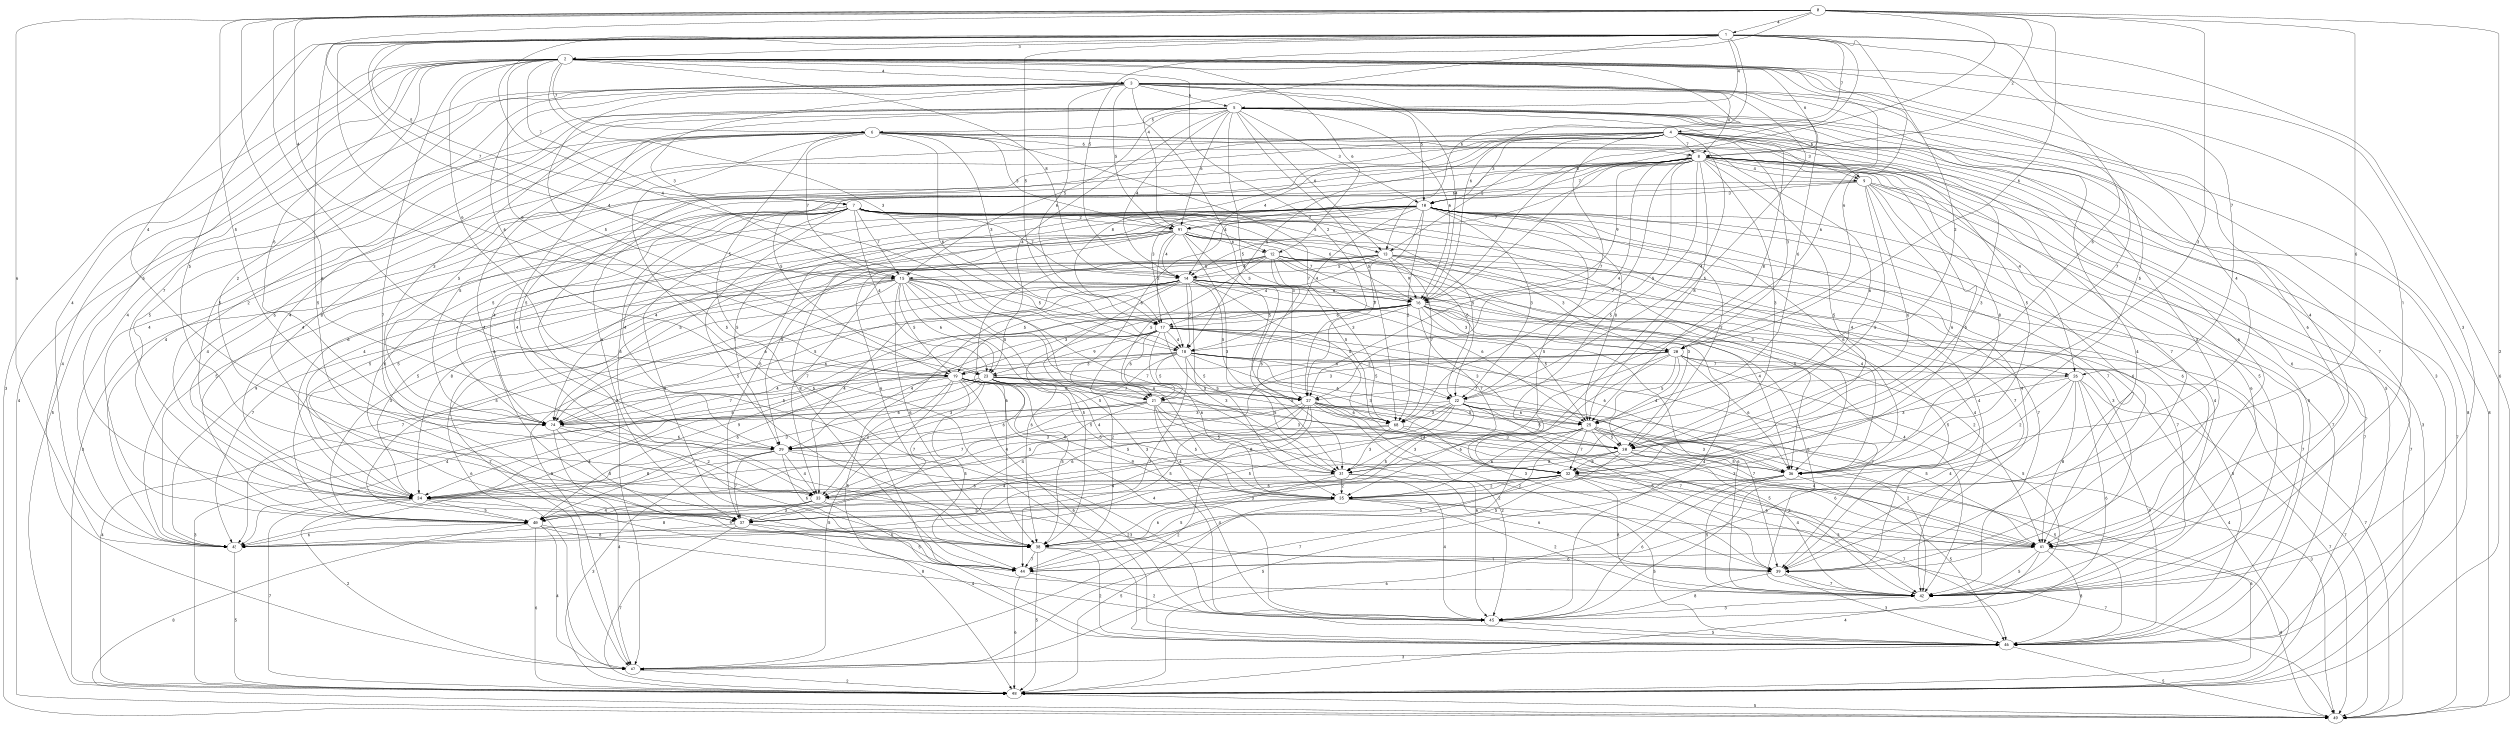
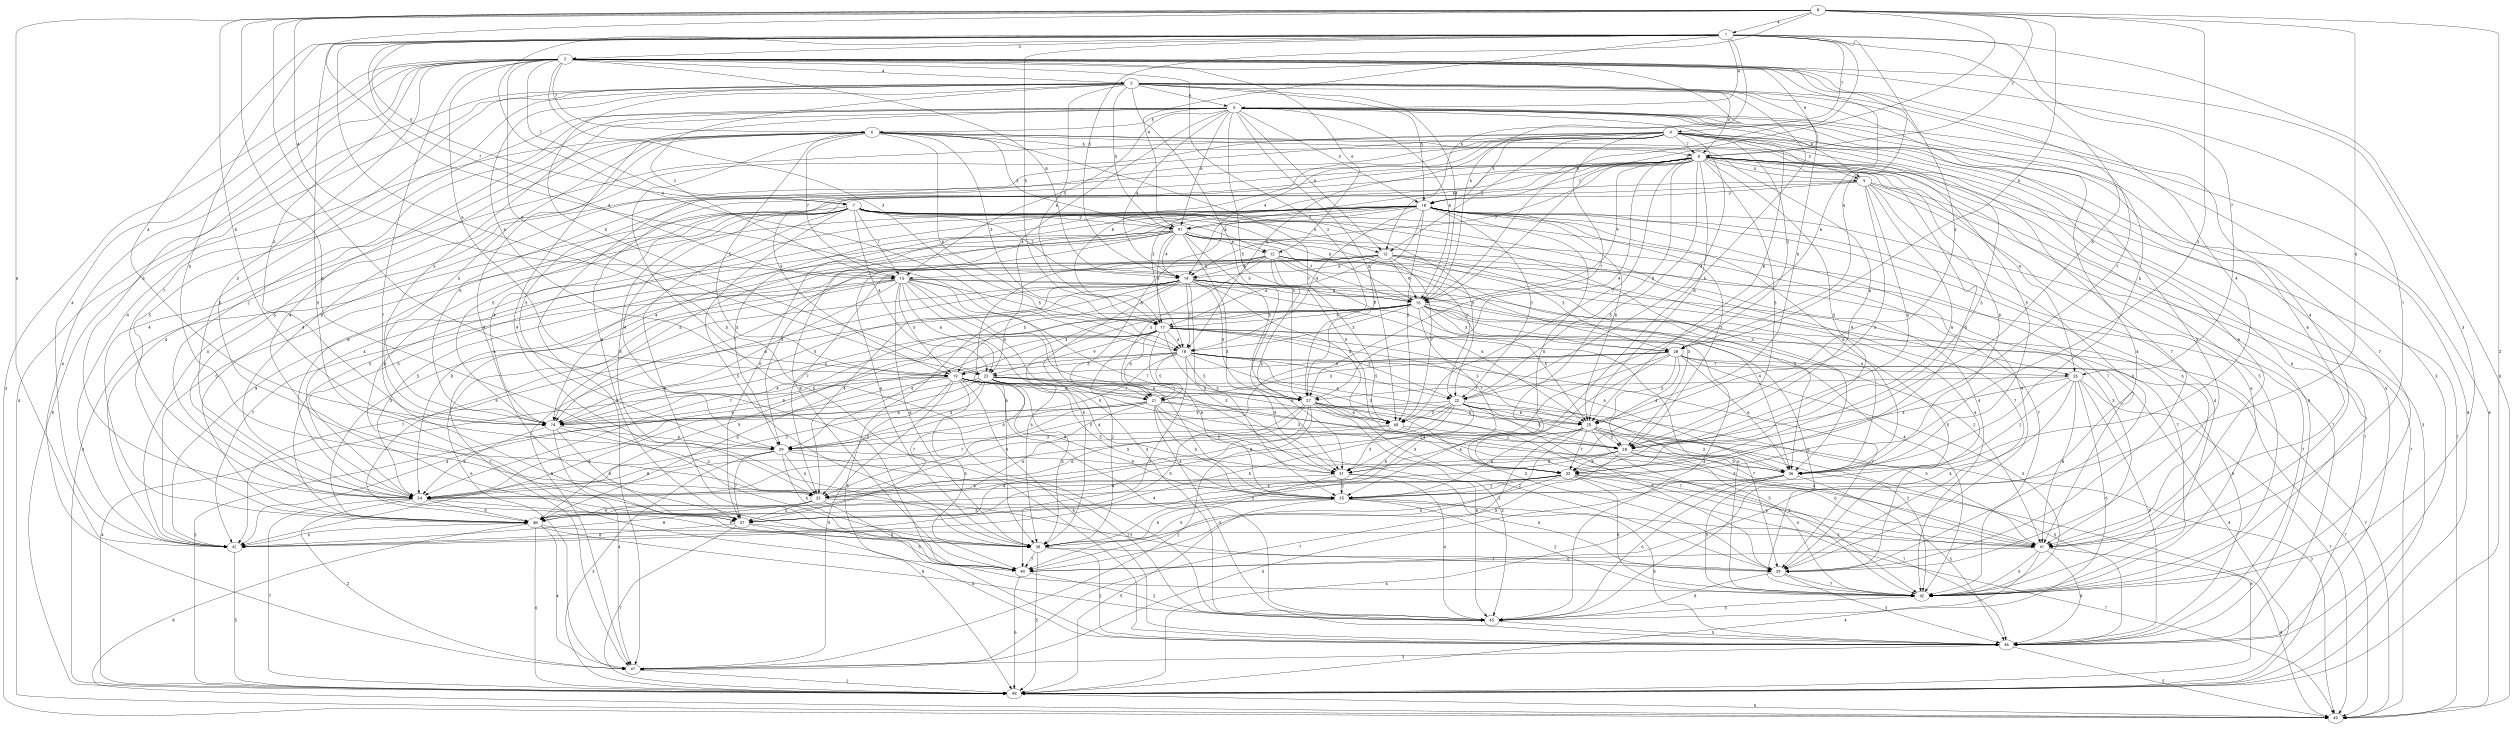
(869, 468) -> (465, 459)
